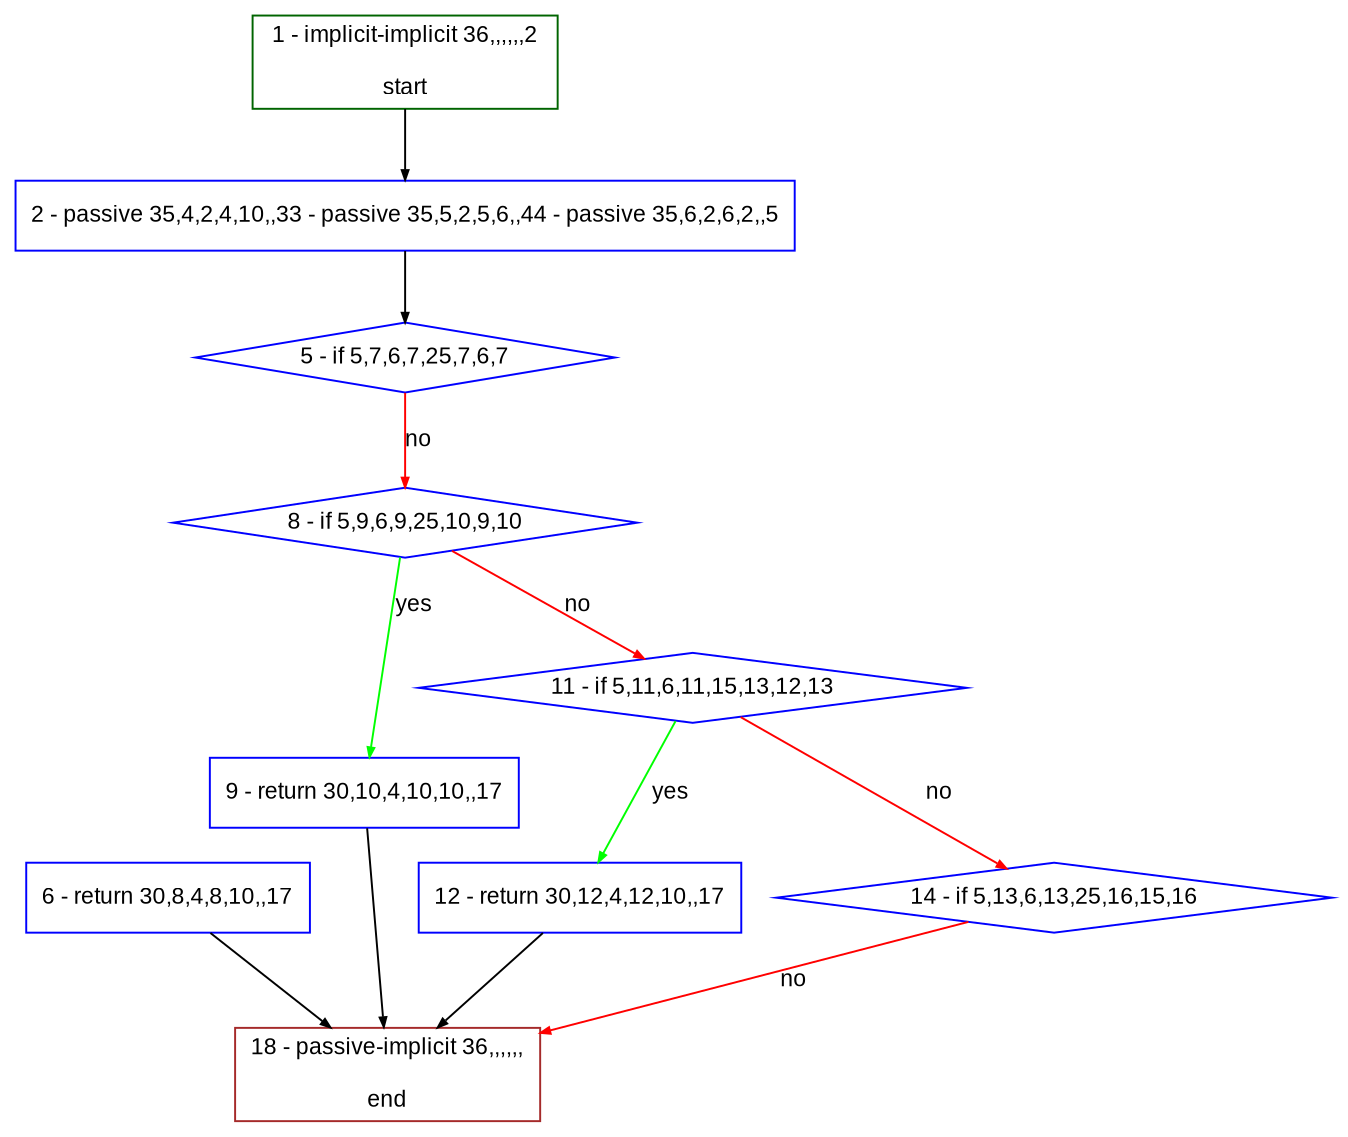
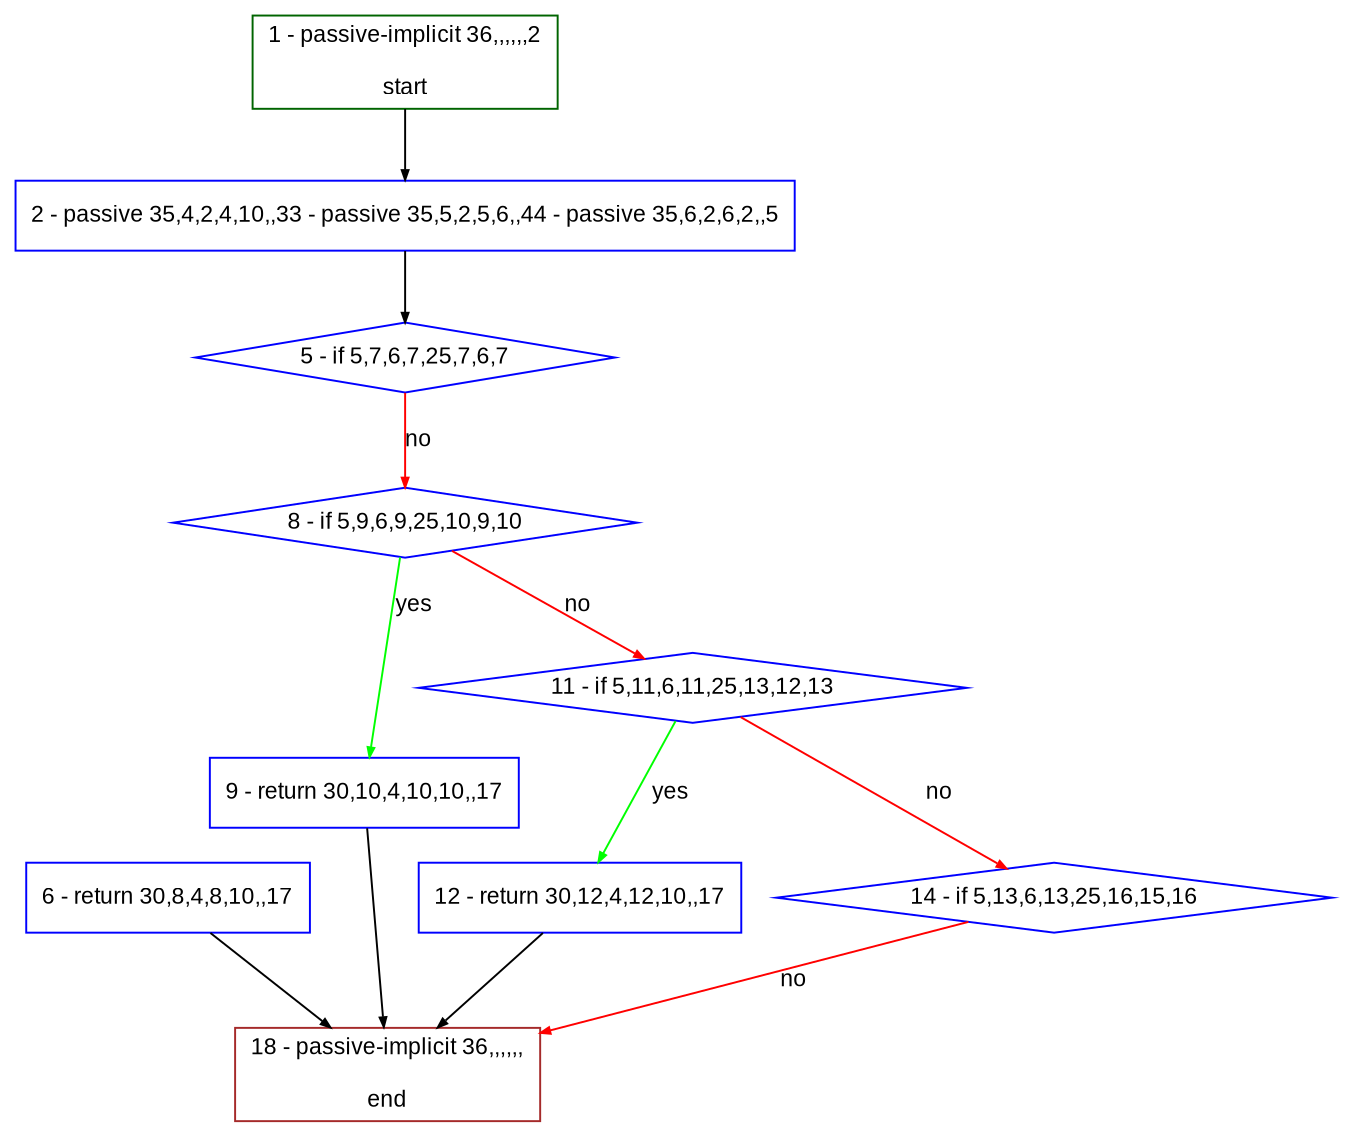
(405, 62) -> (405, 62)
(693, 688) -> (693, 688)
